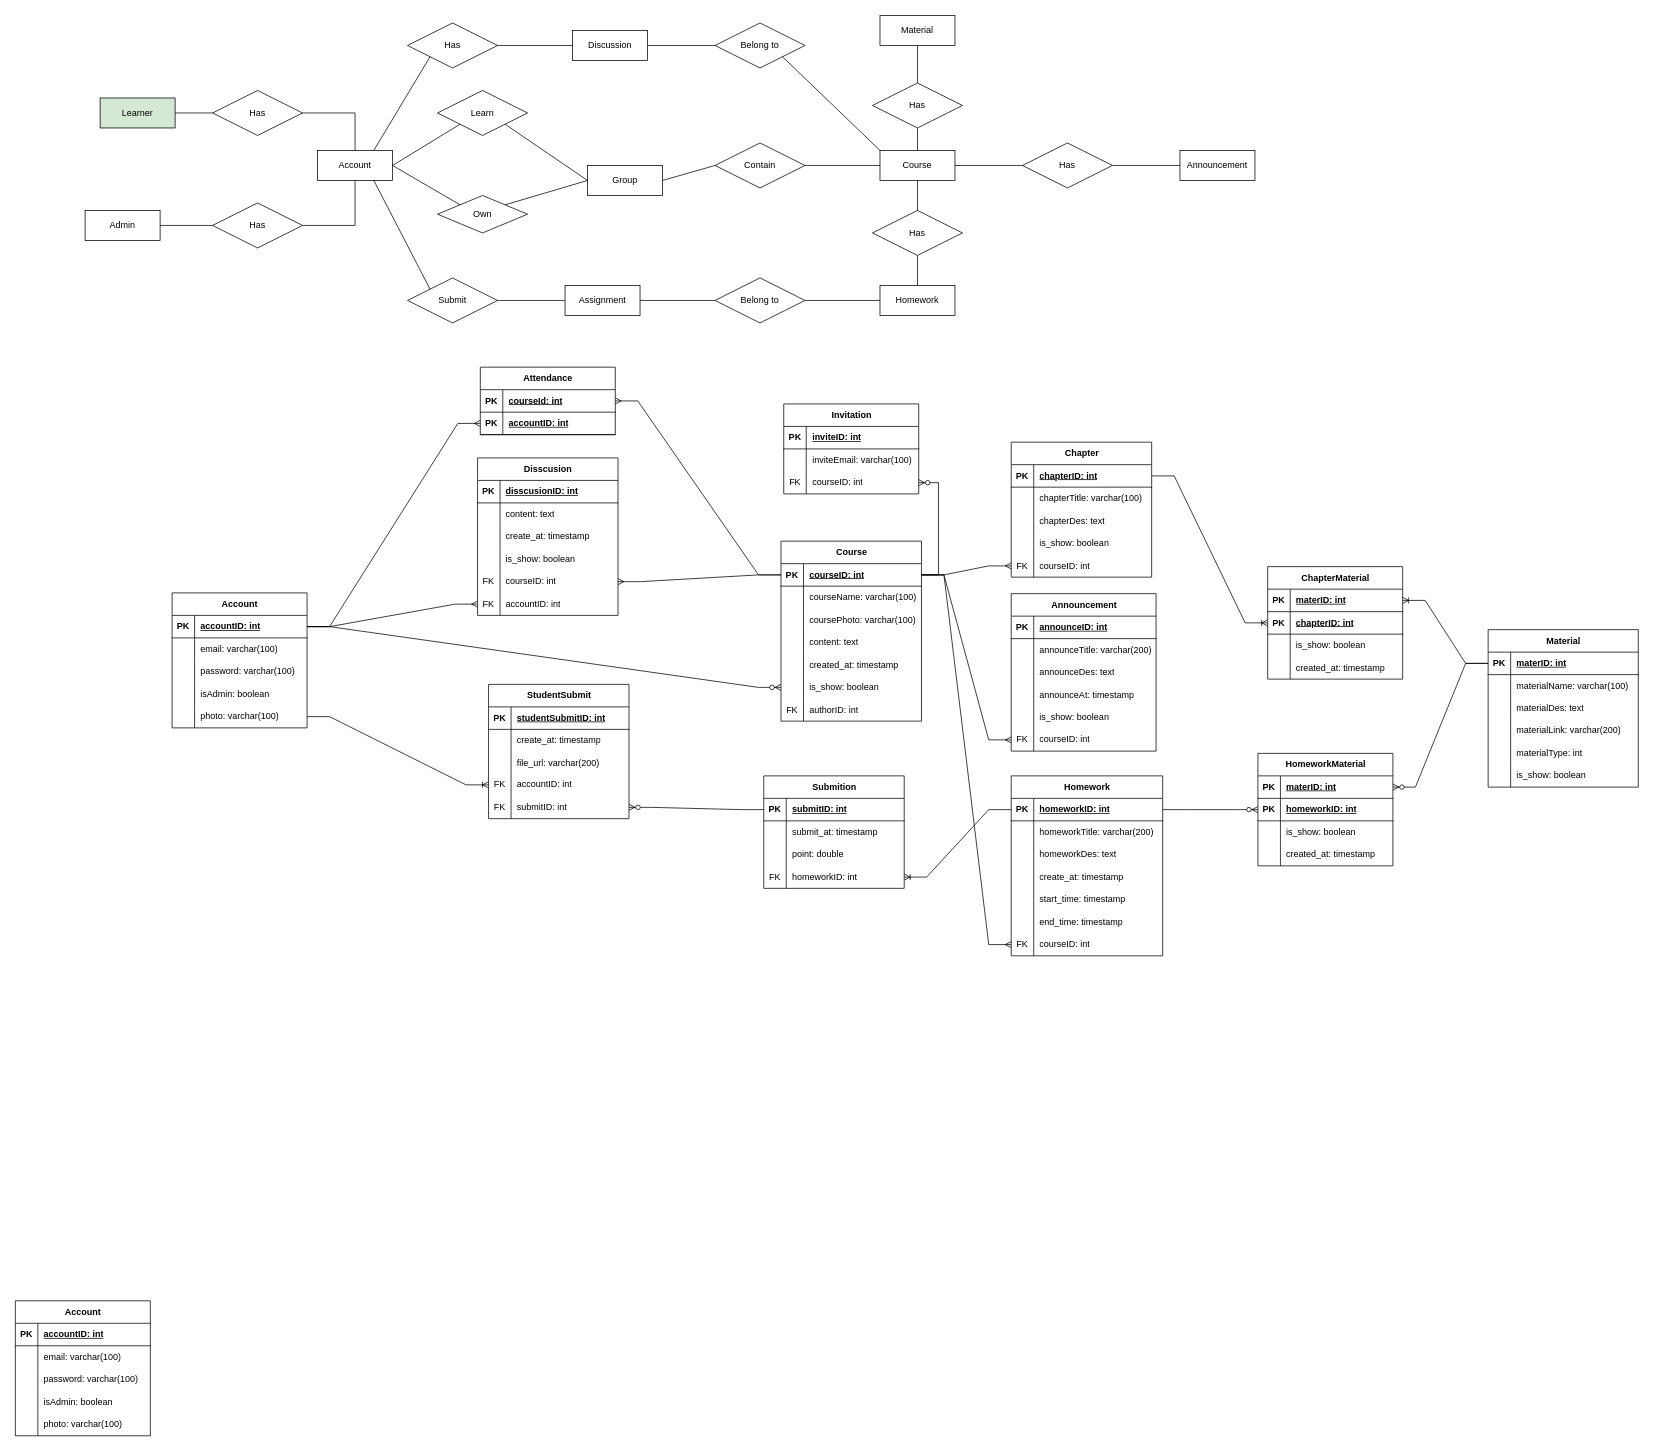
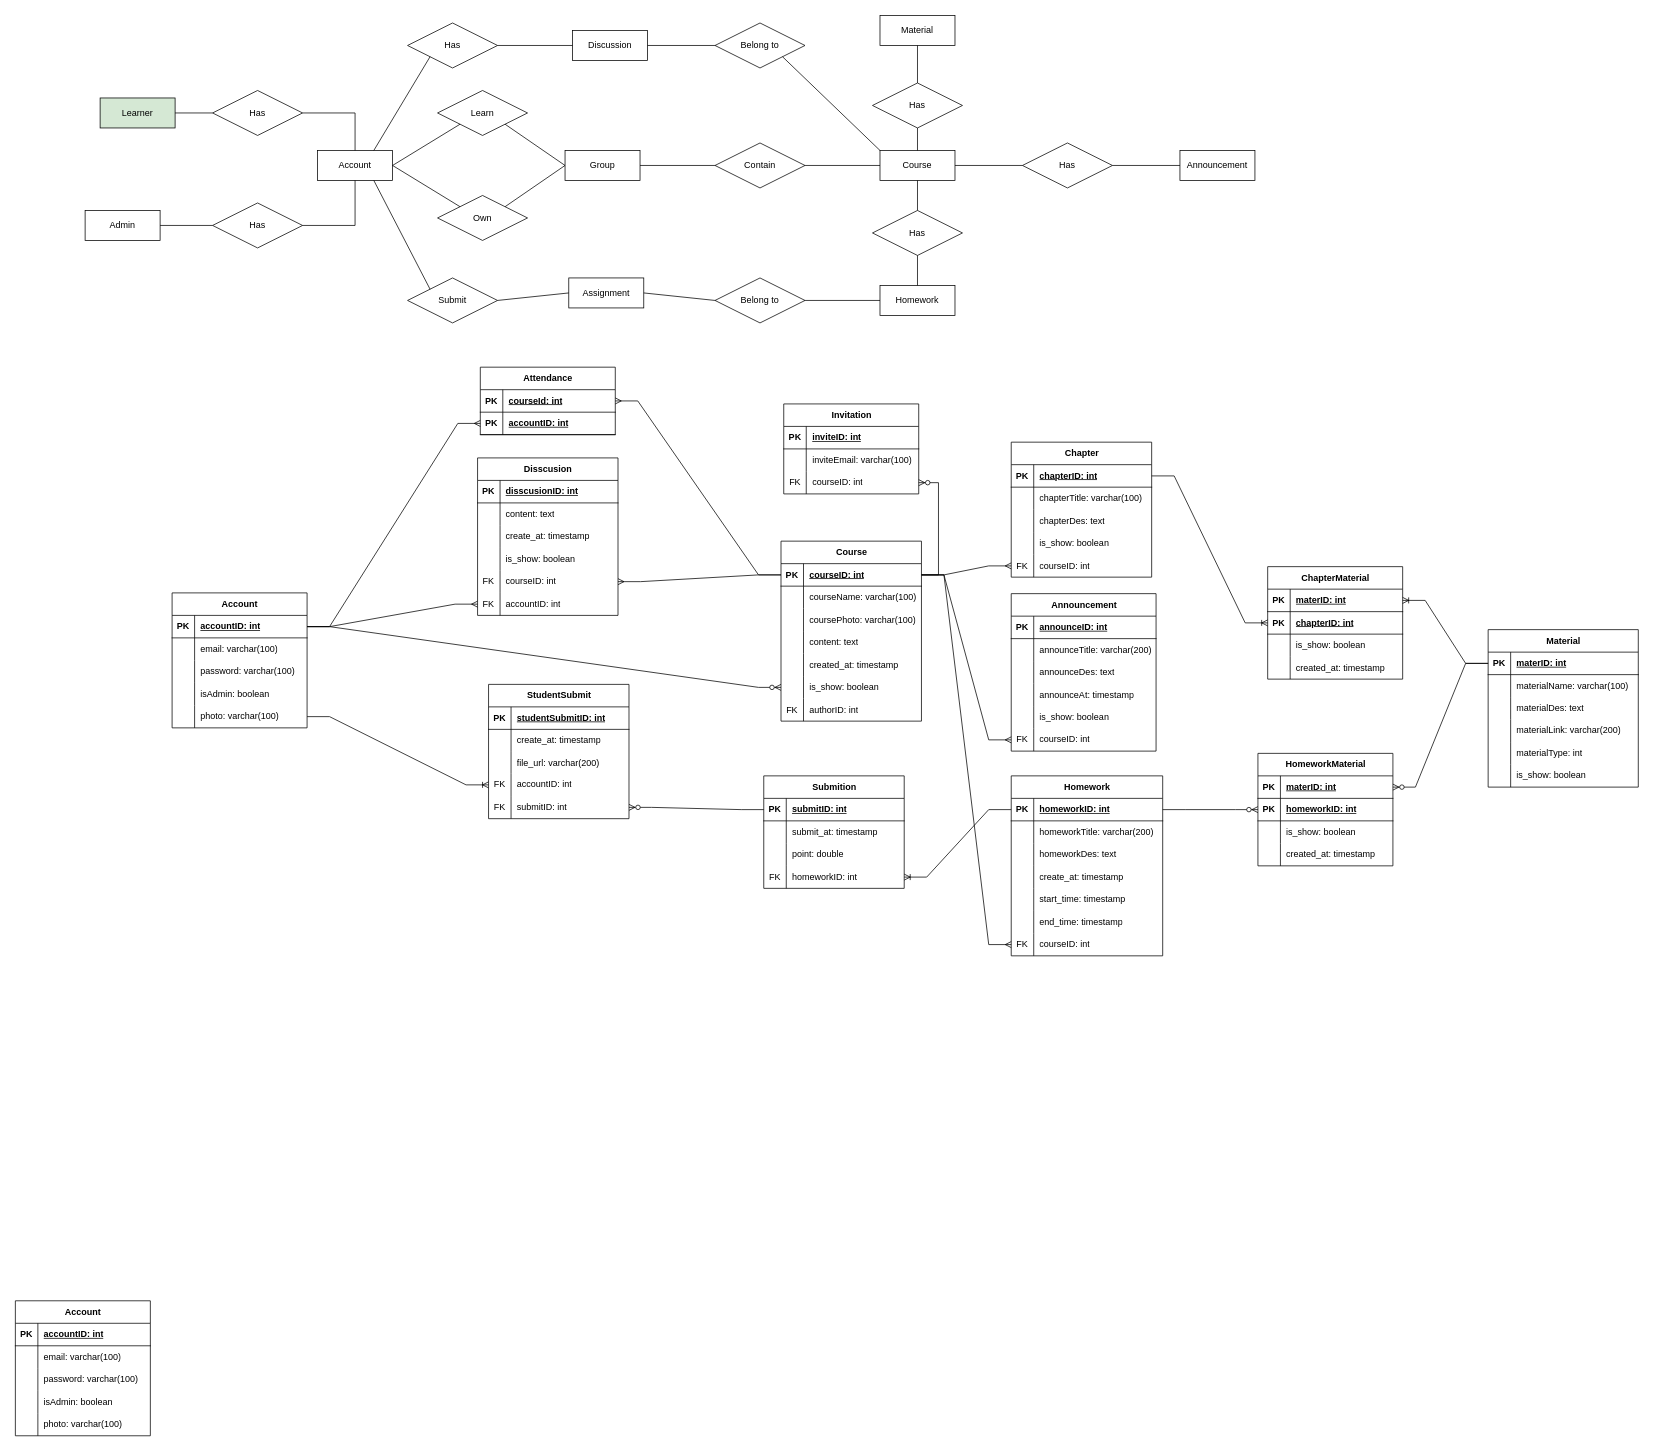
(625, 180) -> (603, 165)
(483, 214) -> (483, 218)
(603, 300) -> (606, 293)
